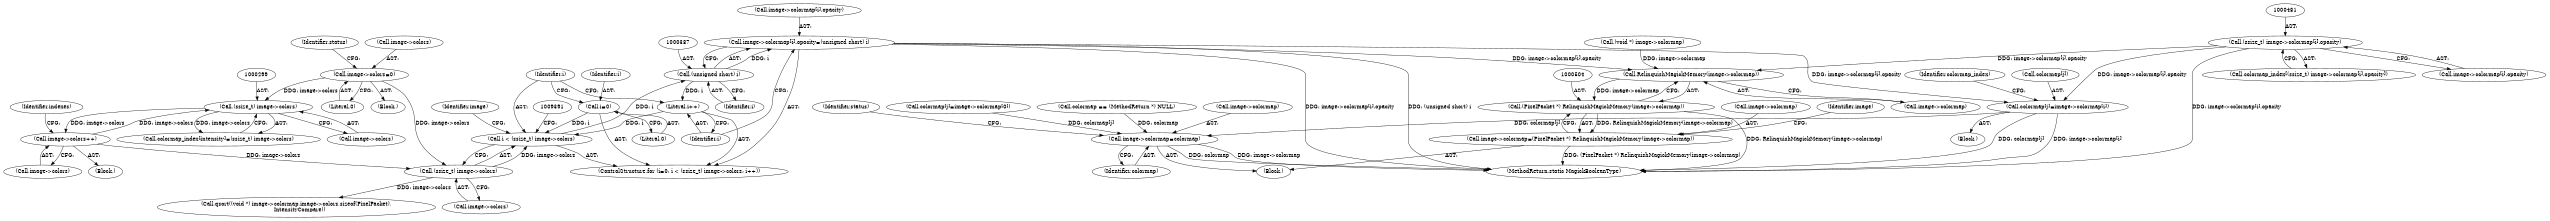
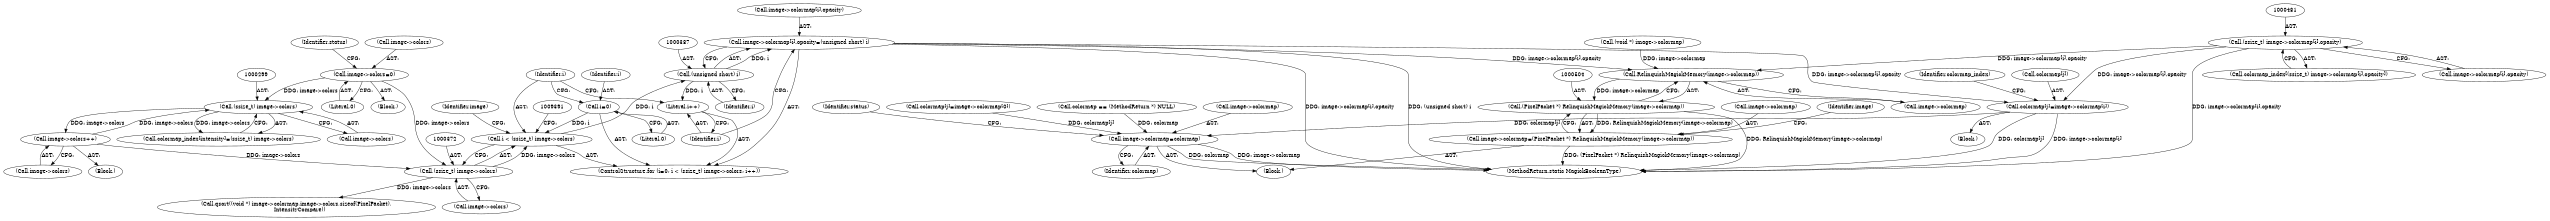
(47, 107) -> none
(621, 124) -> none
none -> (445, 139)
